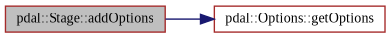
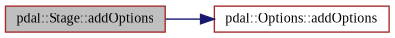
(300, 19) -> (302, 19)
